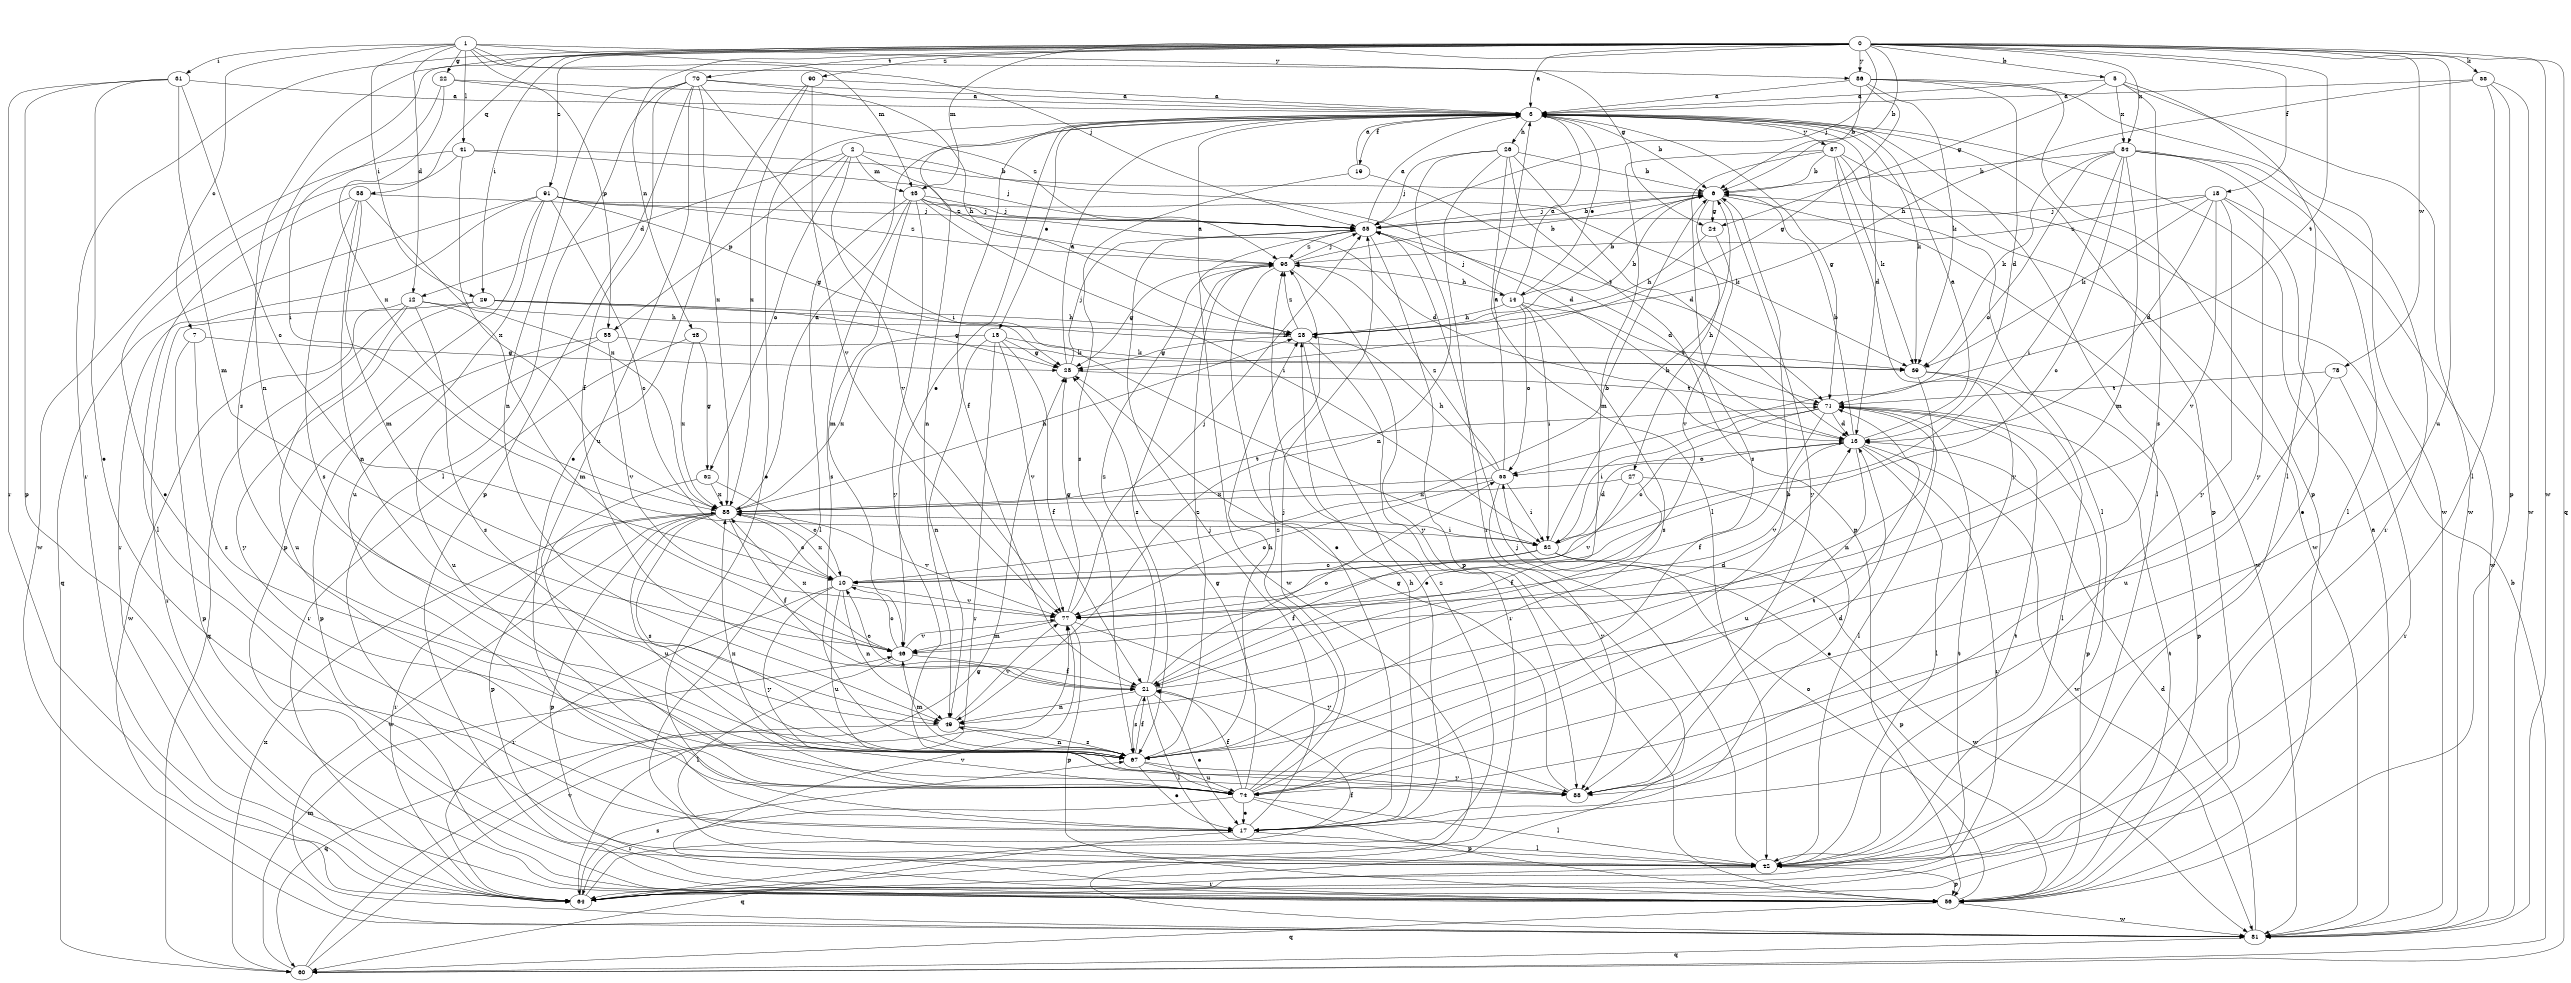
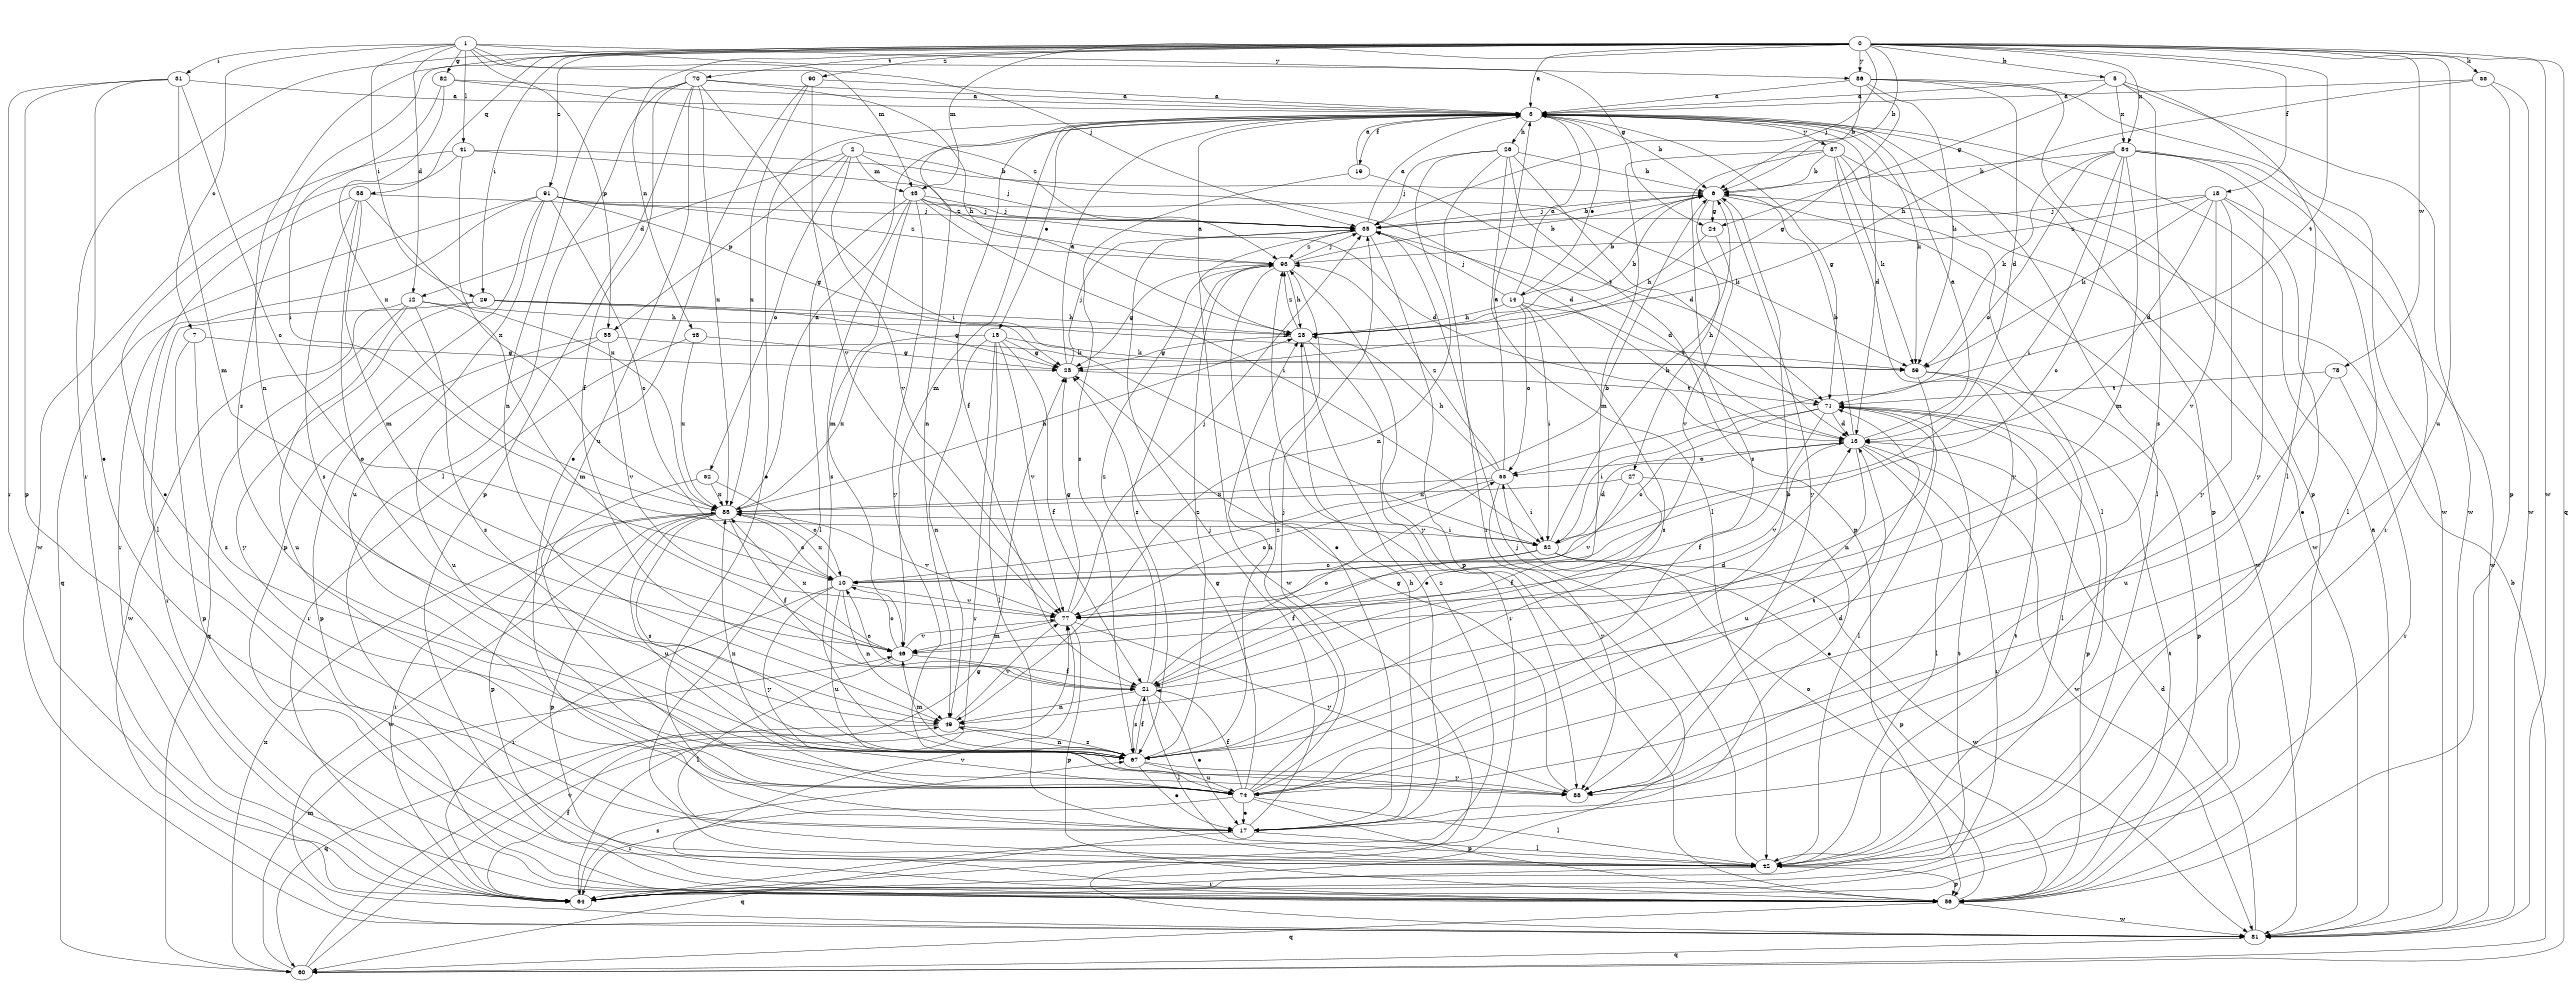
(443, 79) -> (443, 79)
(1399, 274) -> (1295, 298)
(936, 389) -> (936, 389)
(707, 403) -> (880, 353)
(1300, 446) -> none
(362, 459) -> (362, 459)
(2339, 654) -> (1134, 821)
(1078, 842) -> (639, 751)
